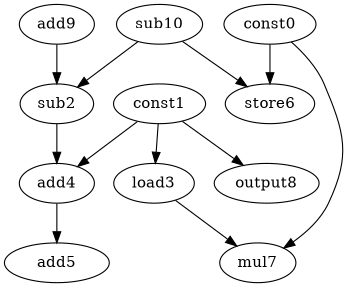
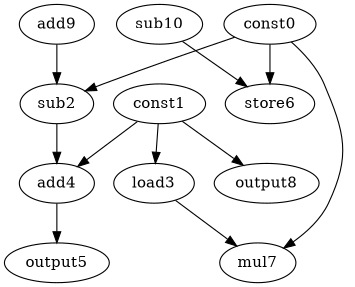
(112, 61) -> (165, 61)
(57, 263) -> (57, 263)
